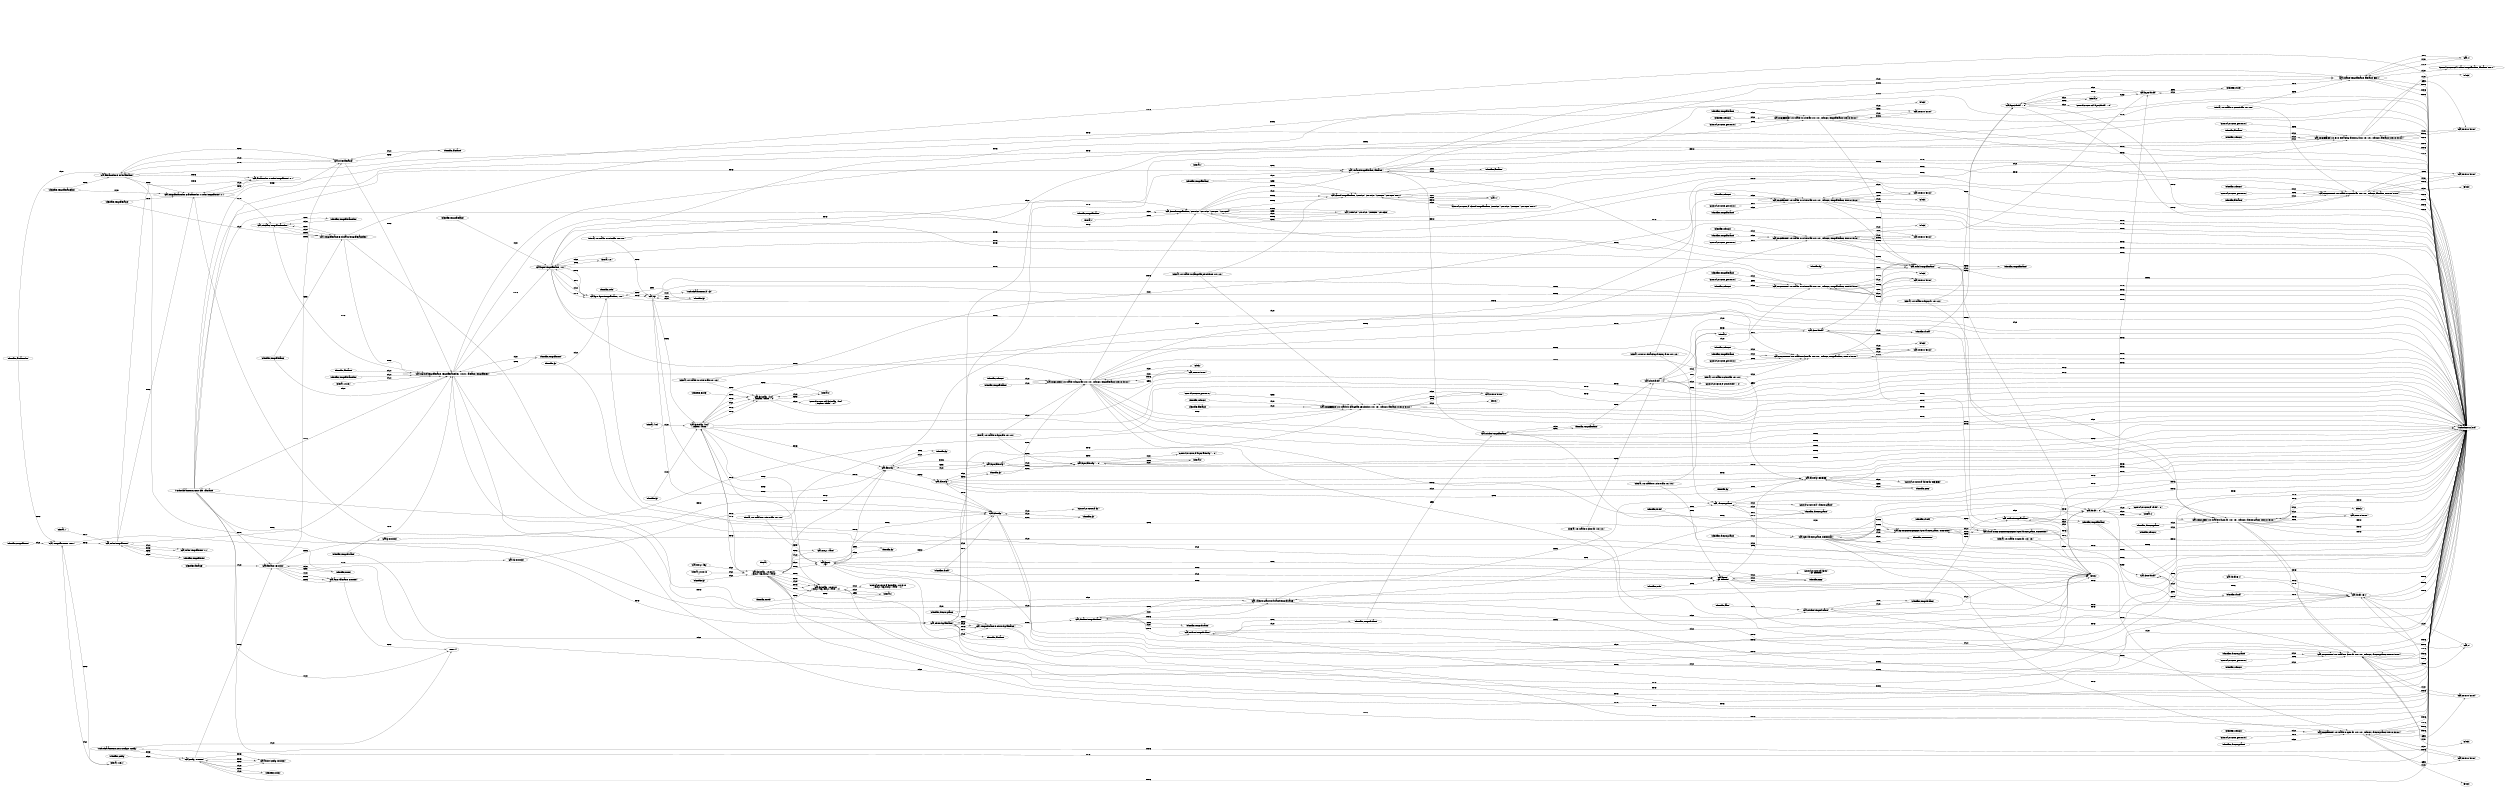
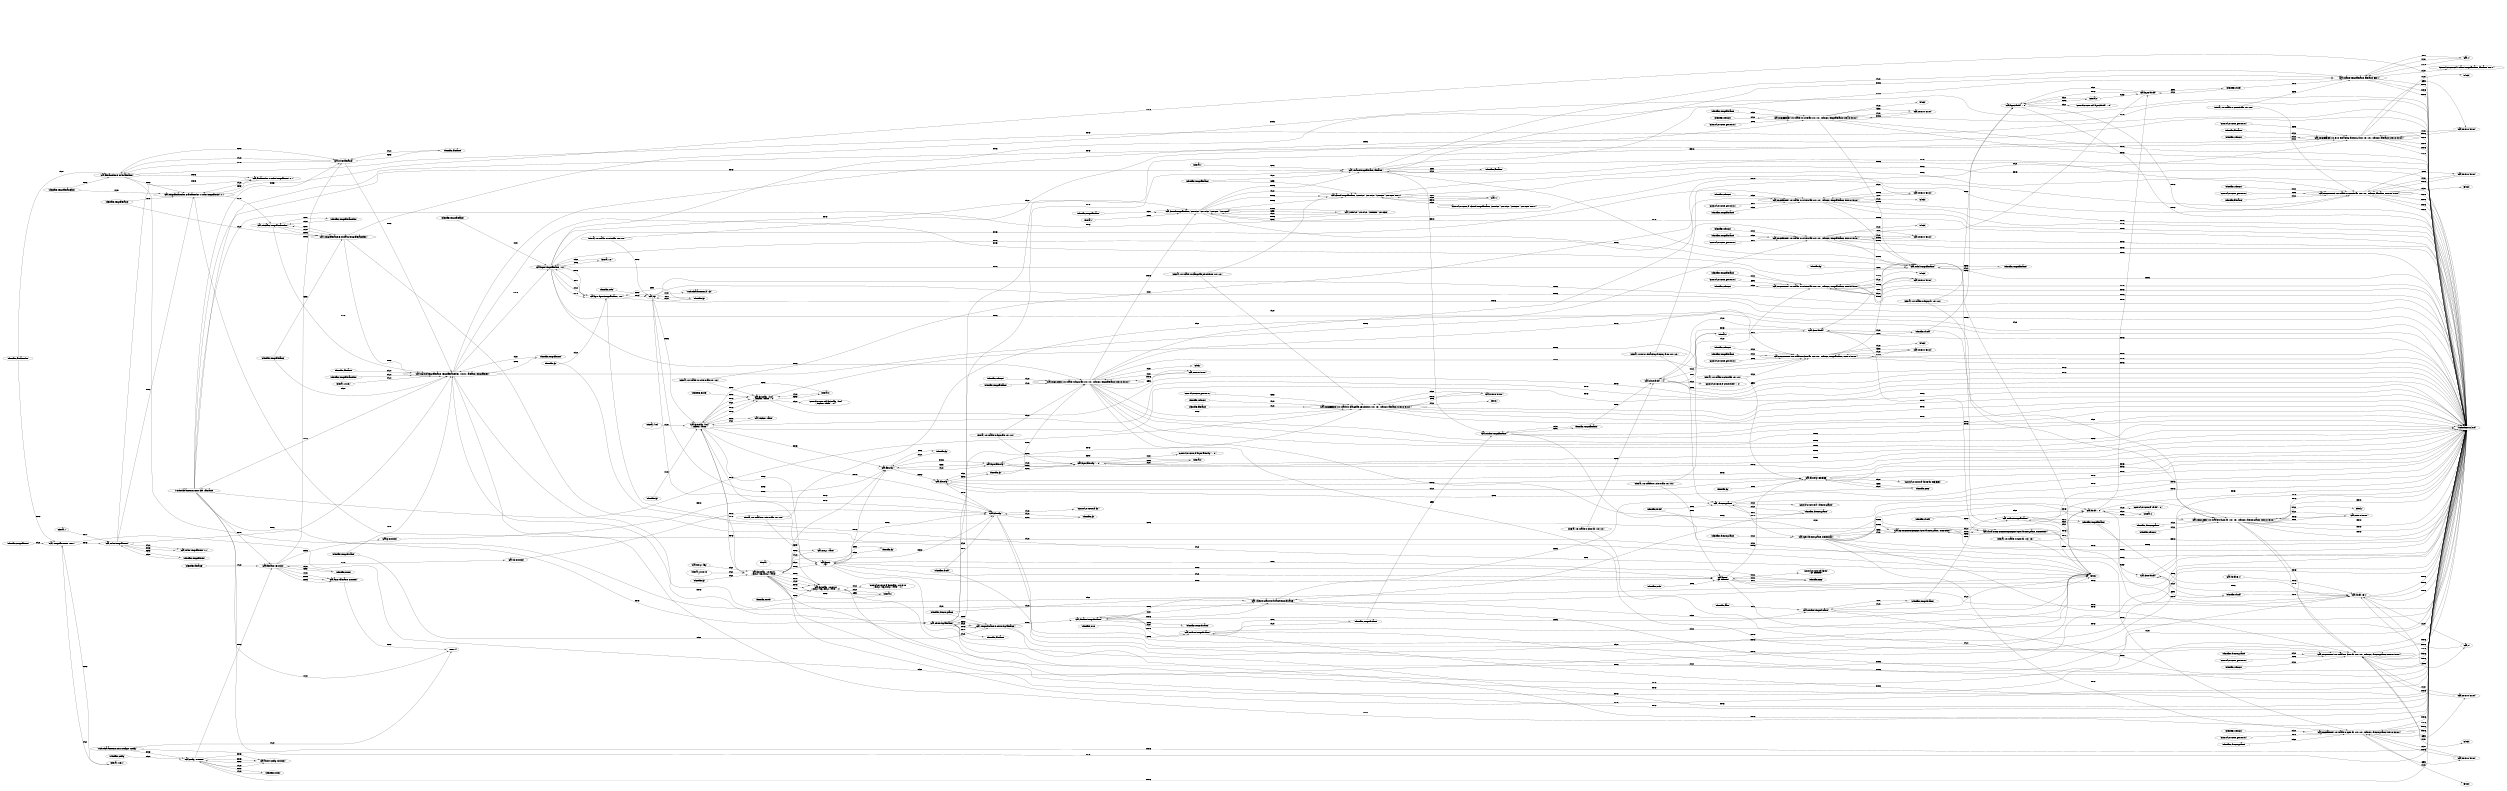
none -> (763, 418)
(1923, 537) -> none
(1753, 546) -> (1753, 546)
none -> (1088, 626)
